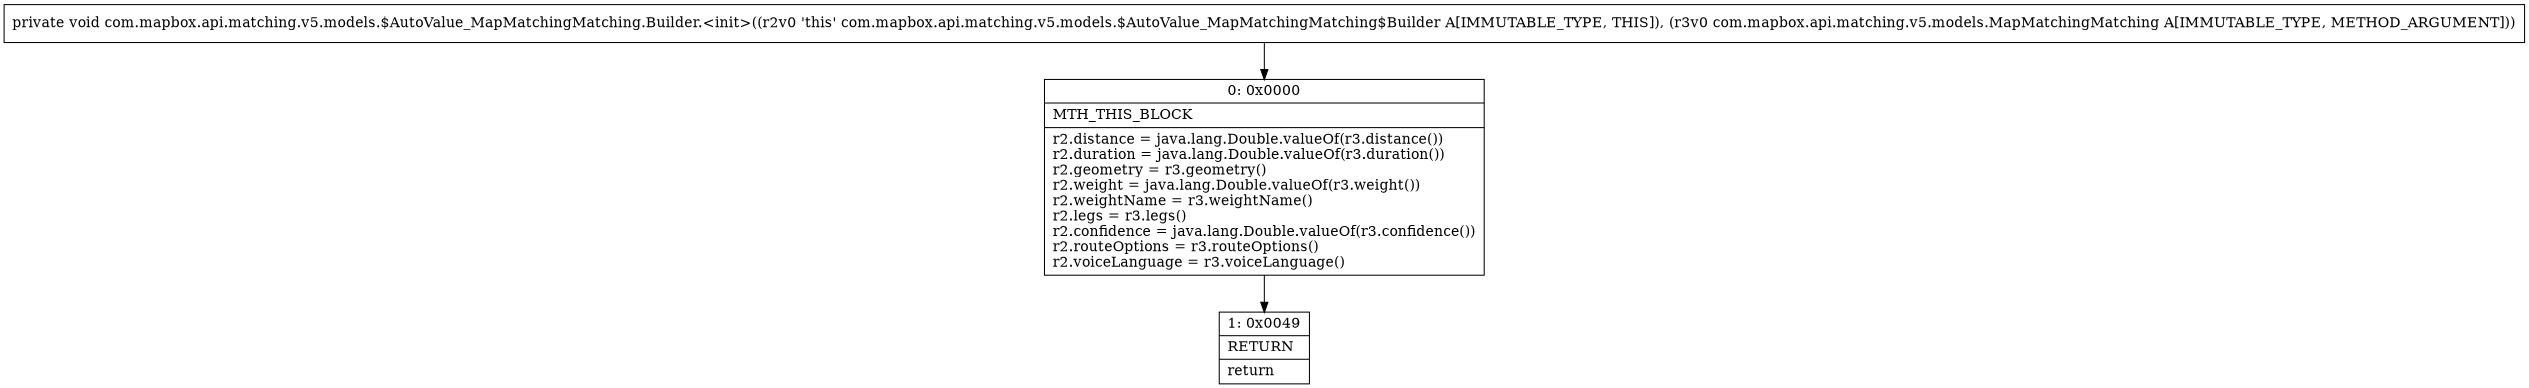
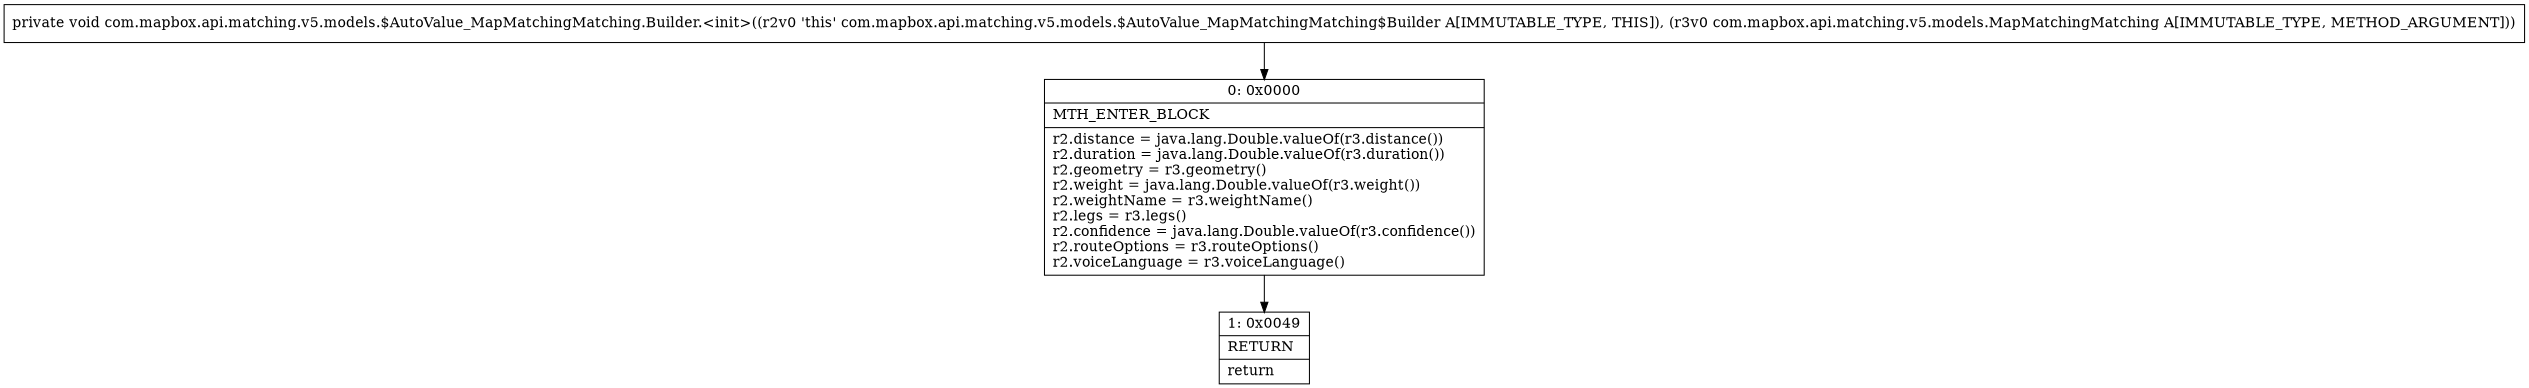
(1123, 115) -> (1132, 115)
